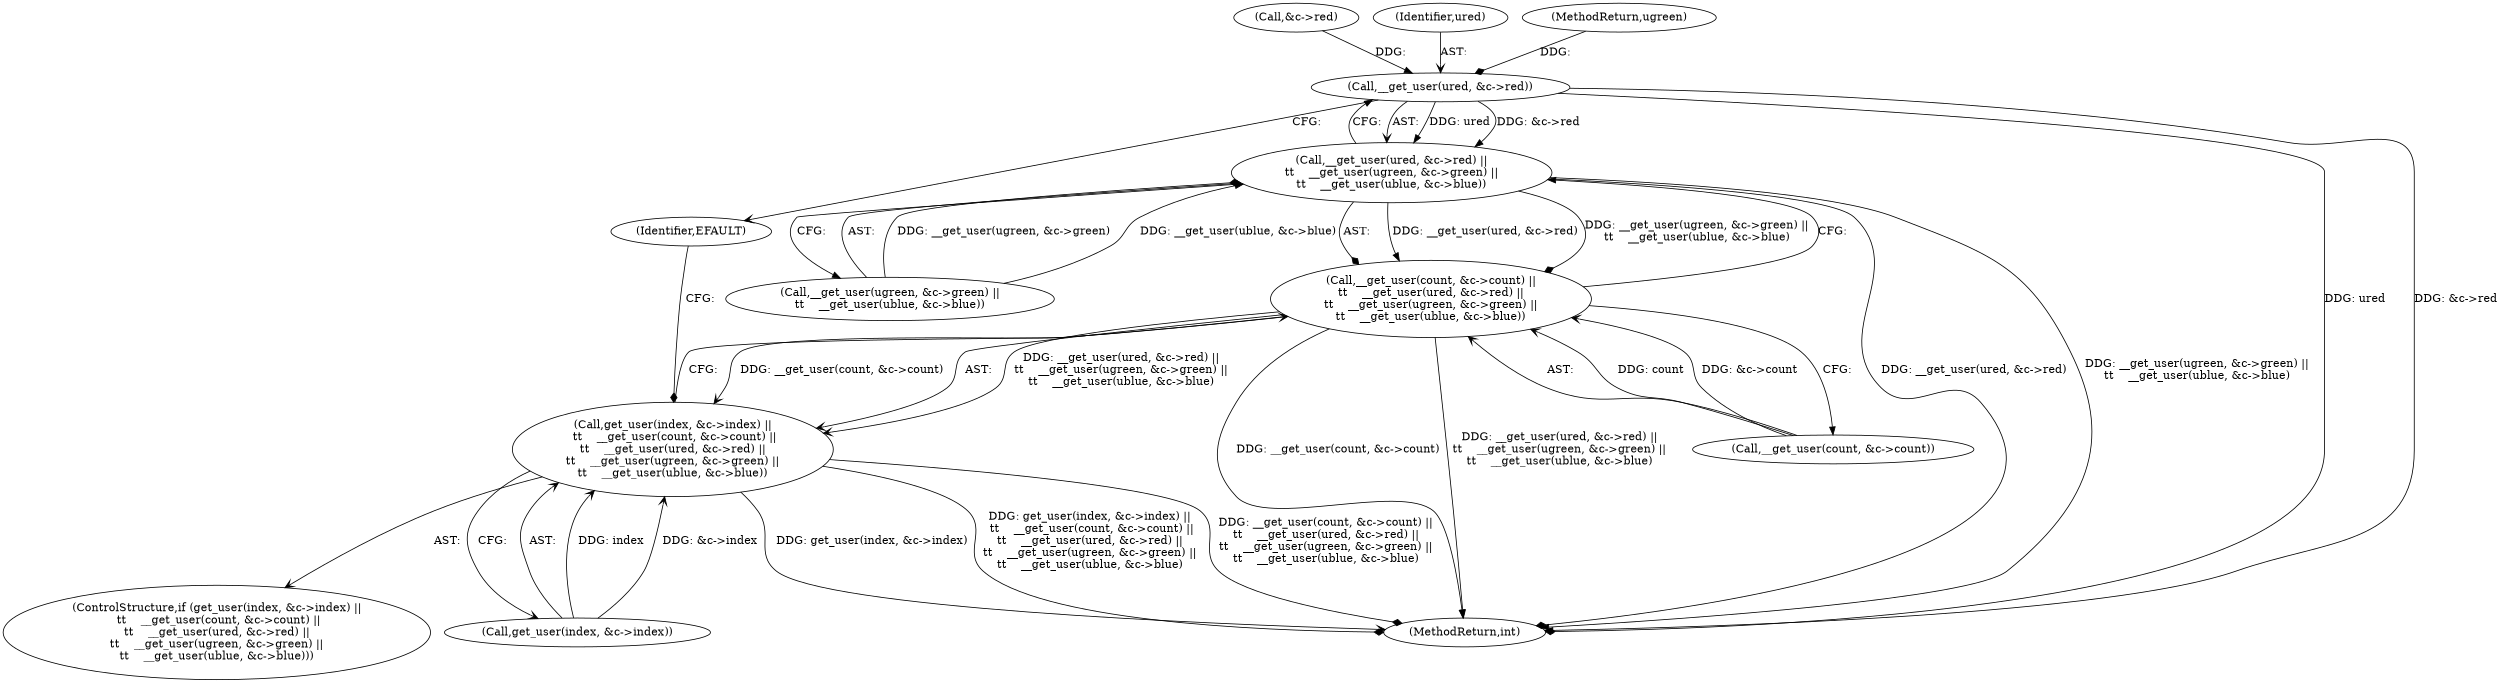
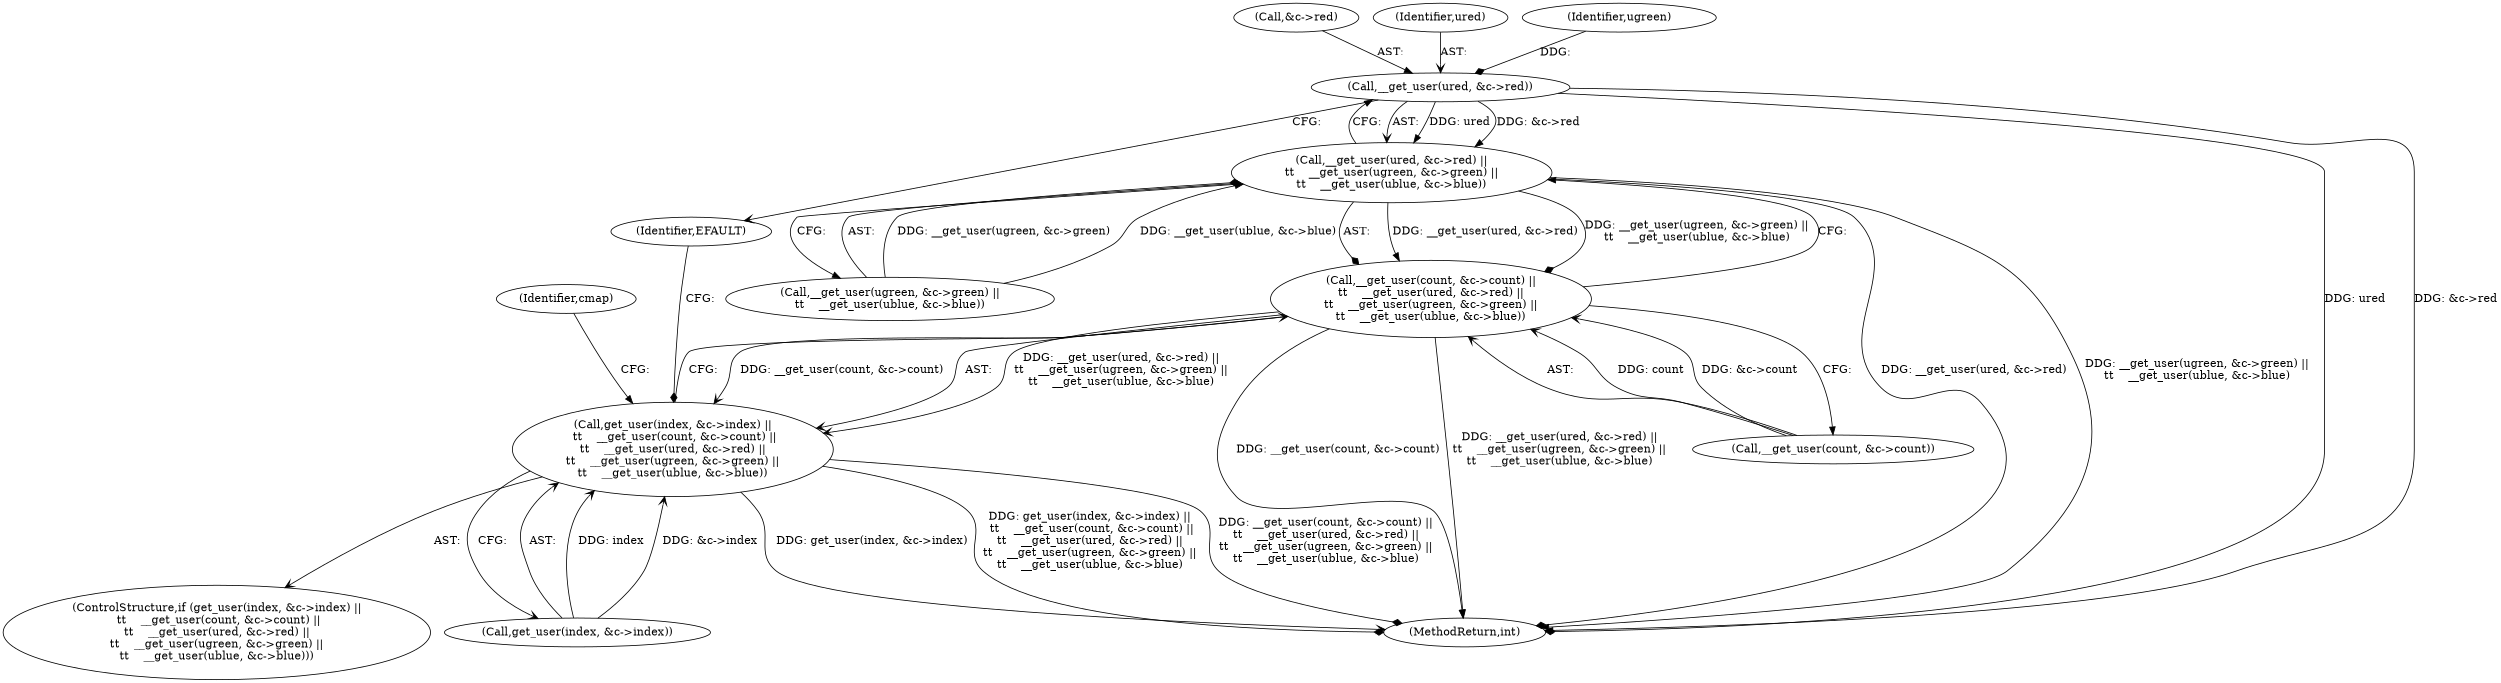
(1619, 18) -> (1619, 18)
(1392, 52) -> (1392, 52)
none -> (566, 299)
